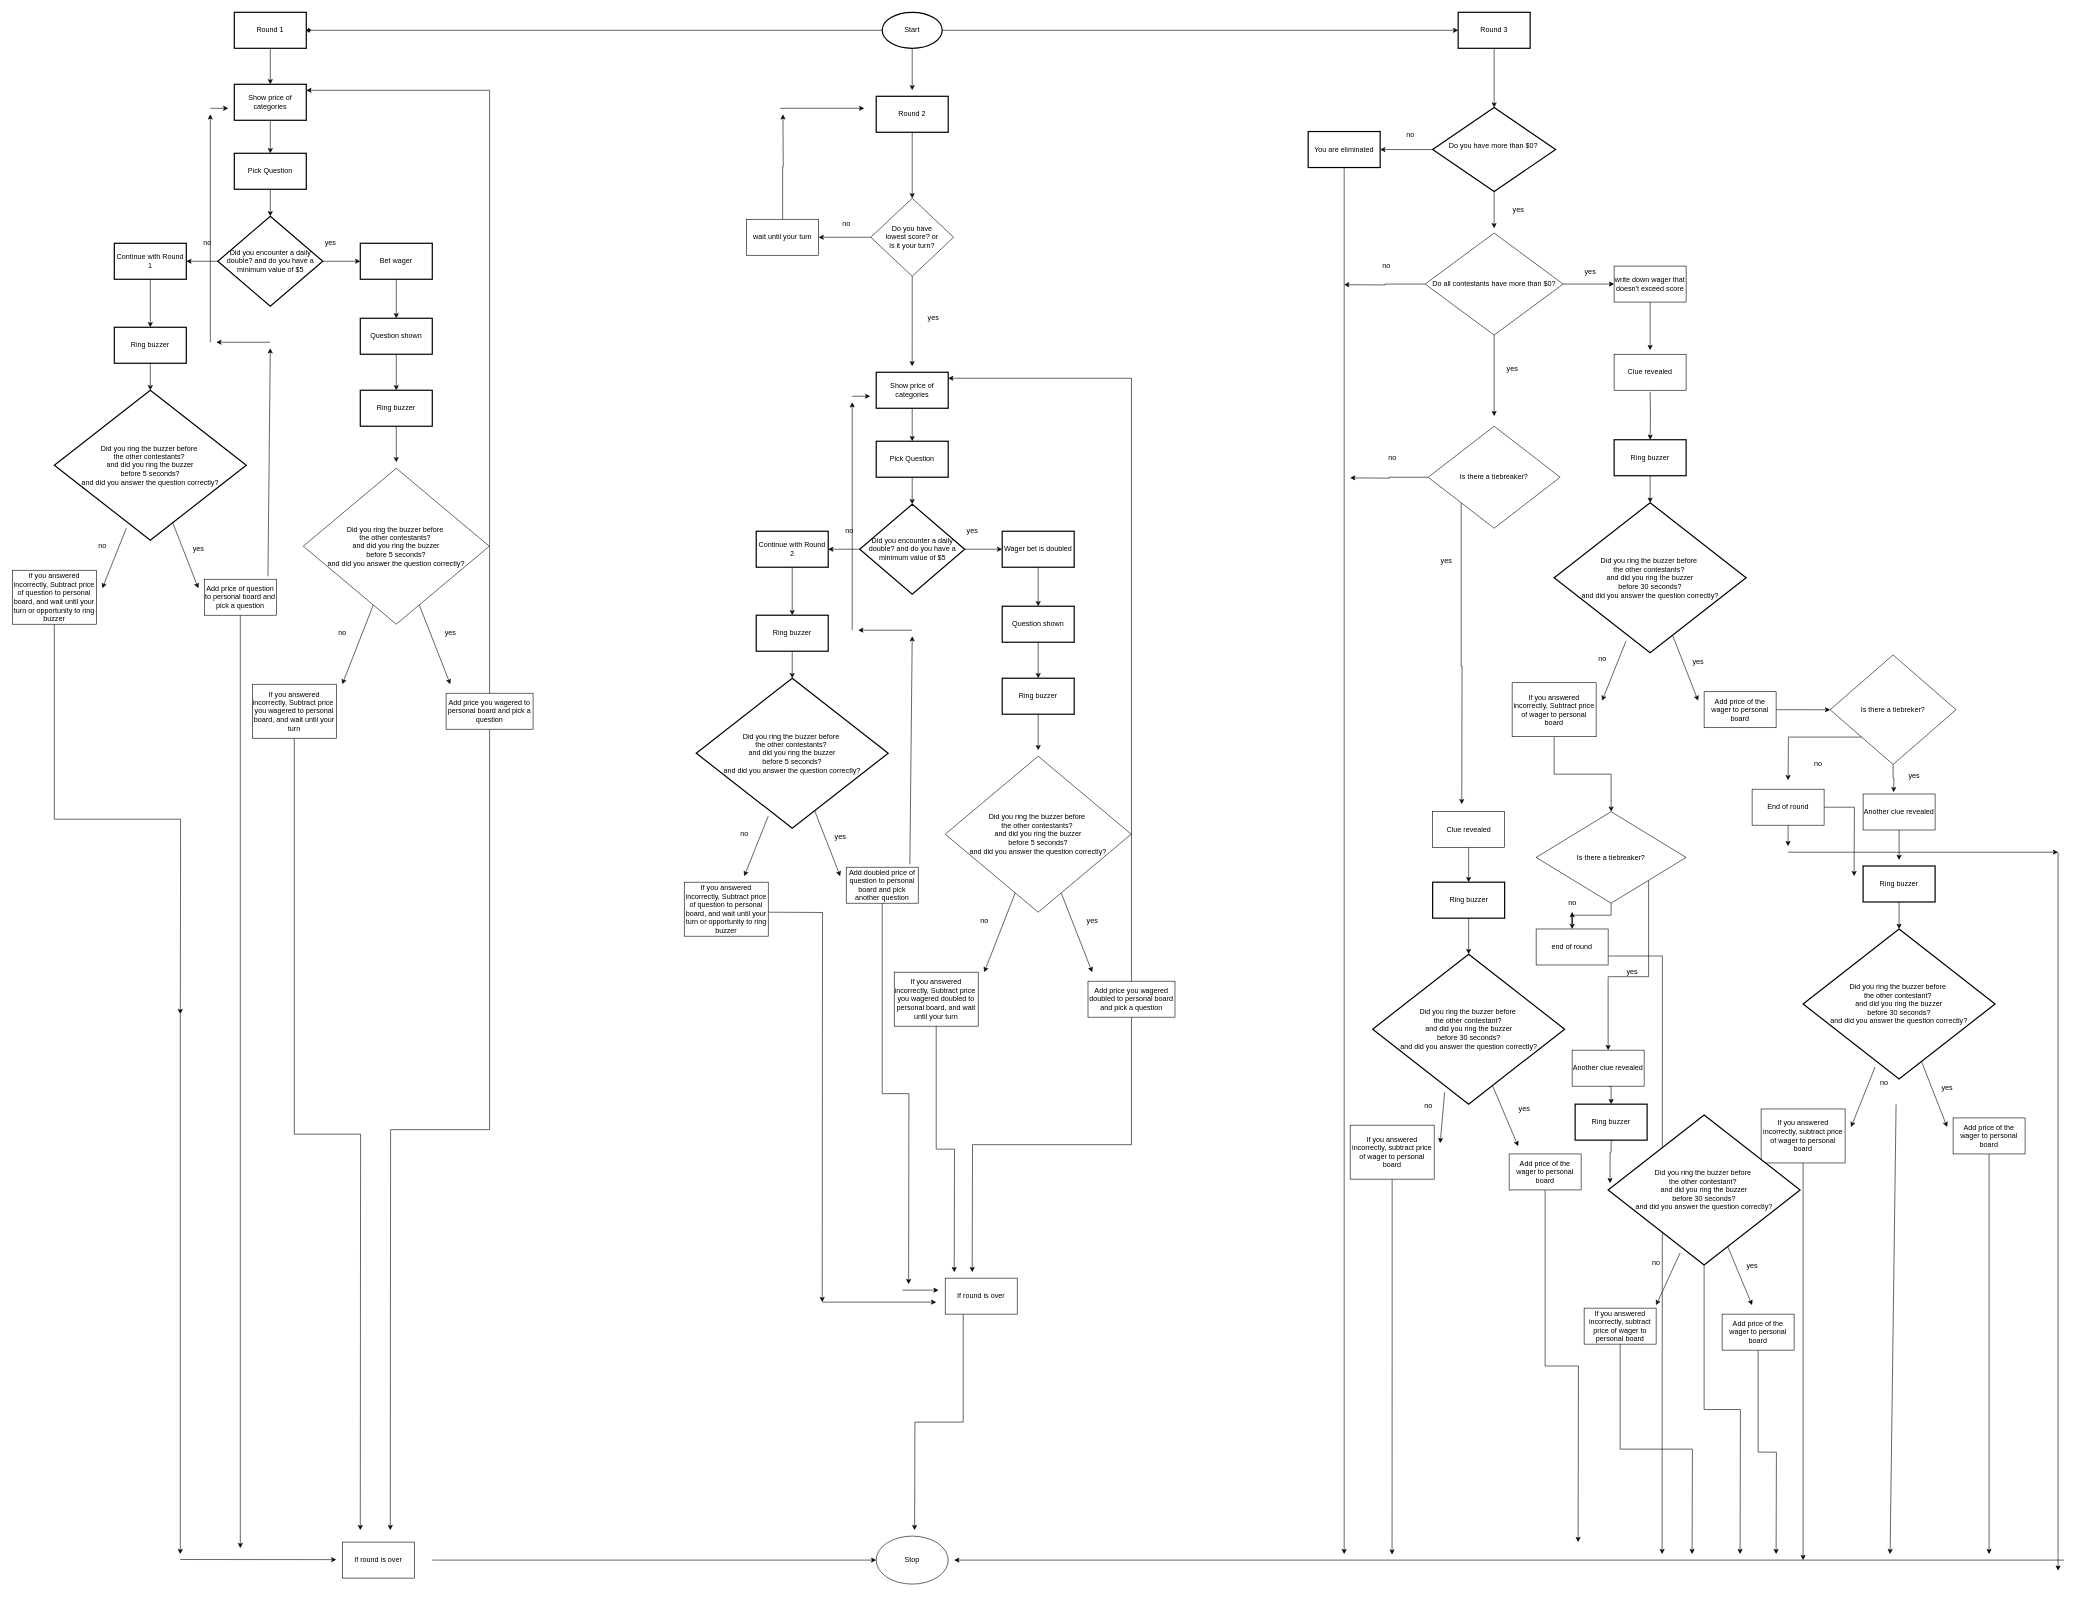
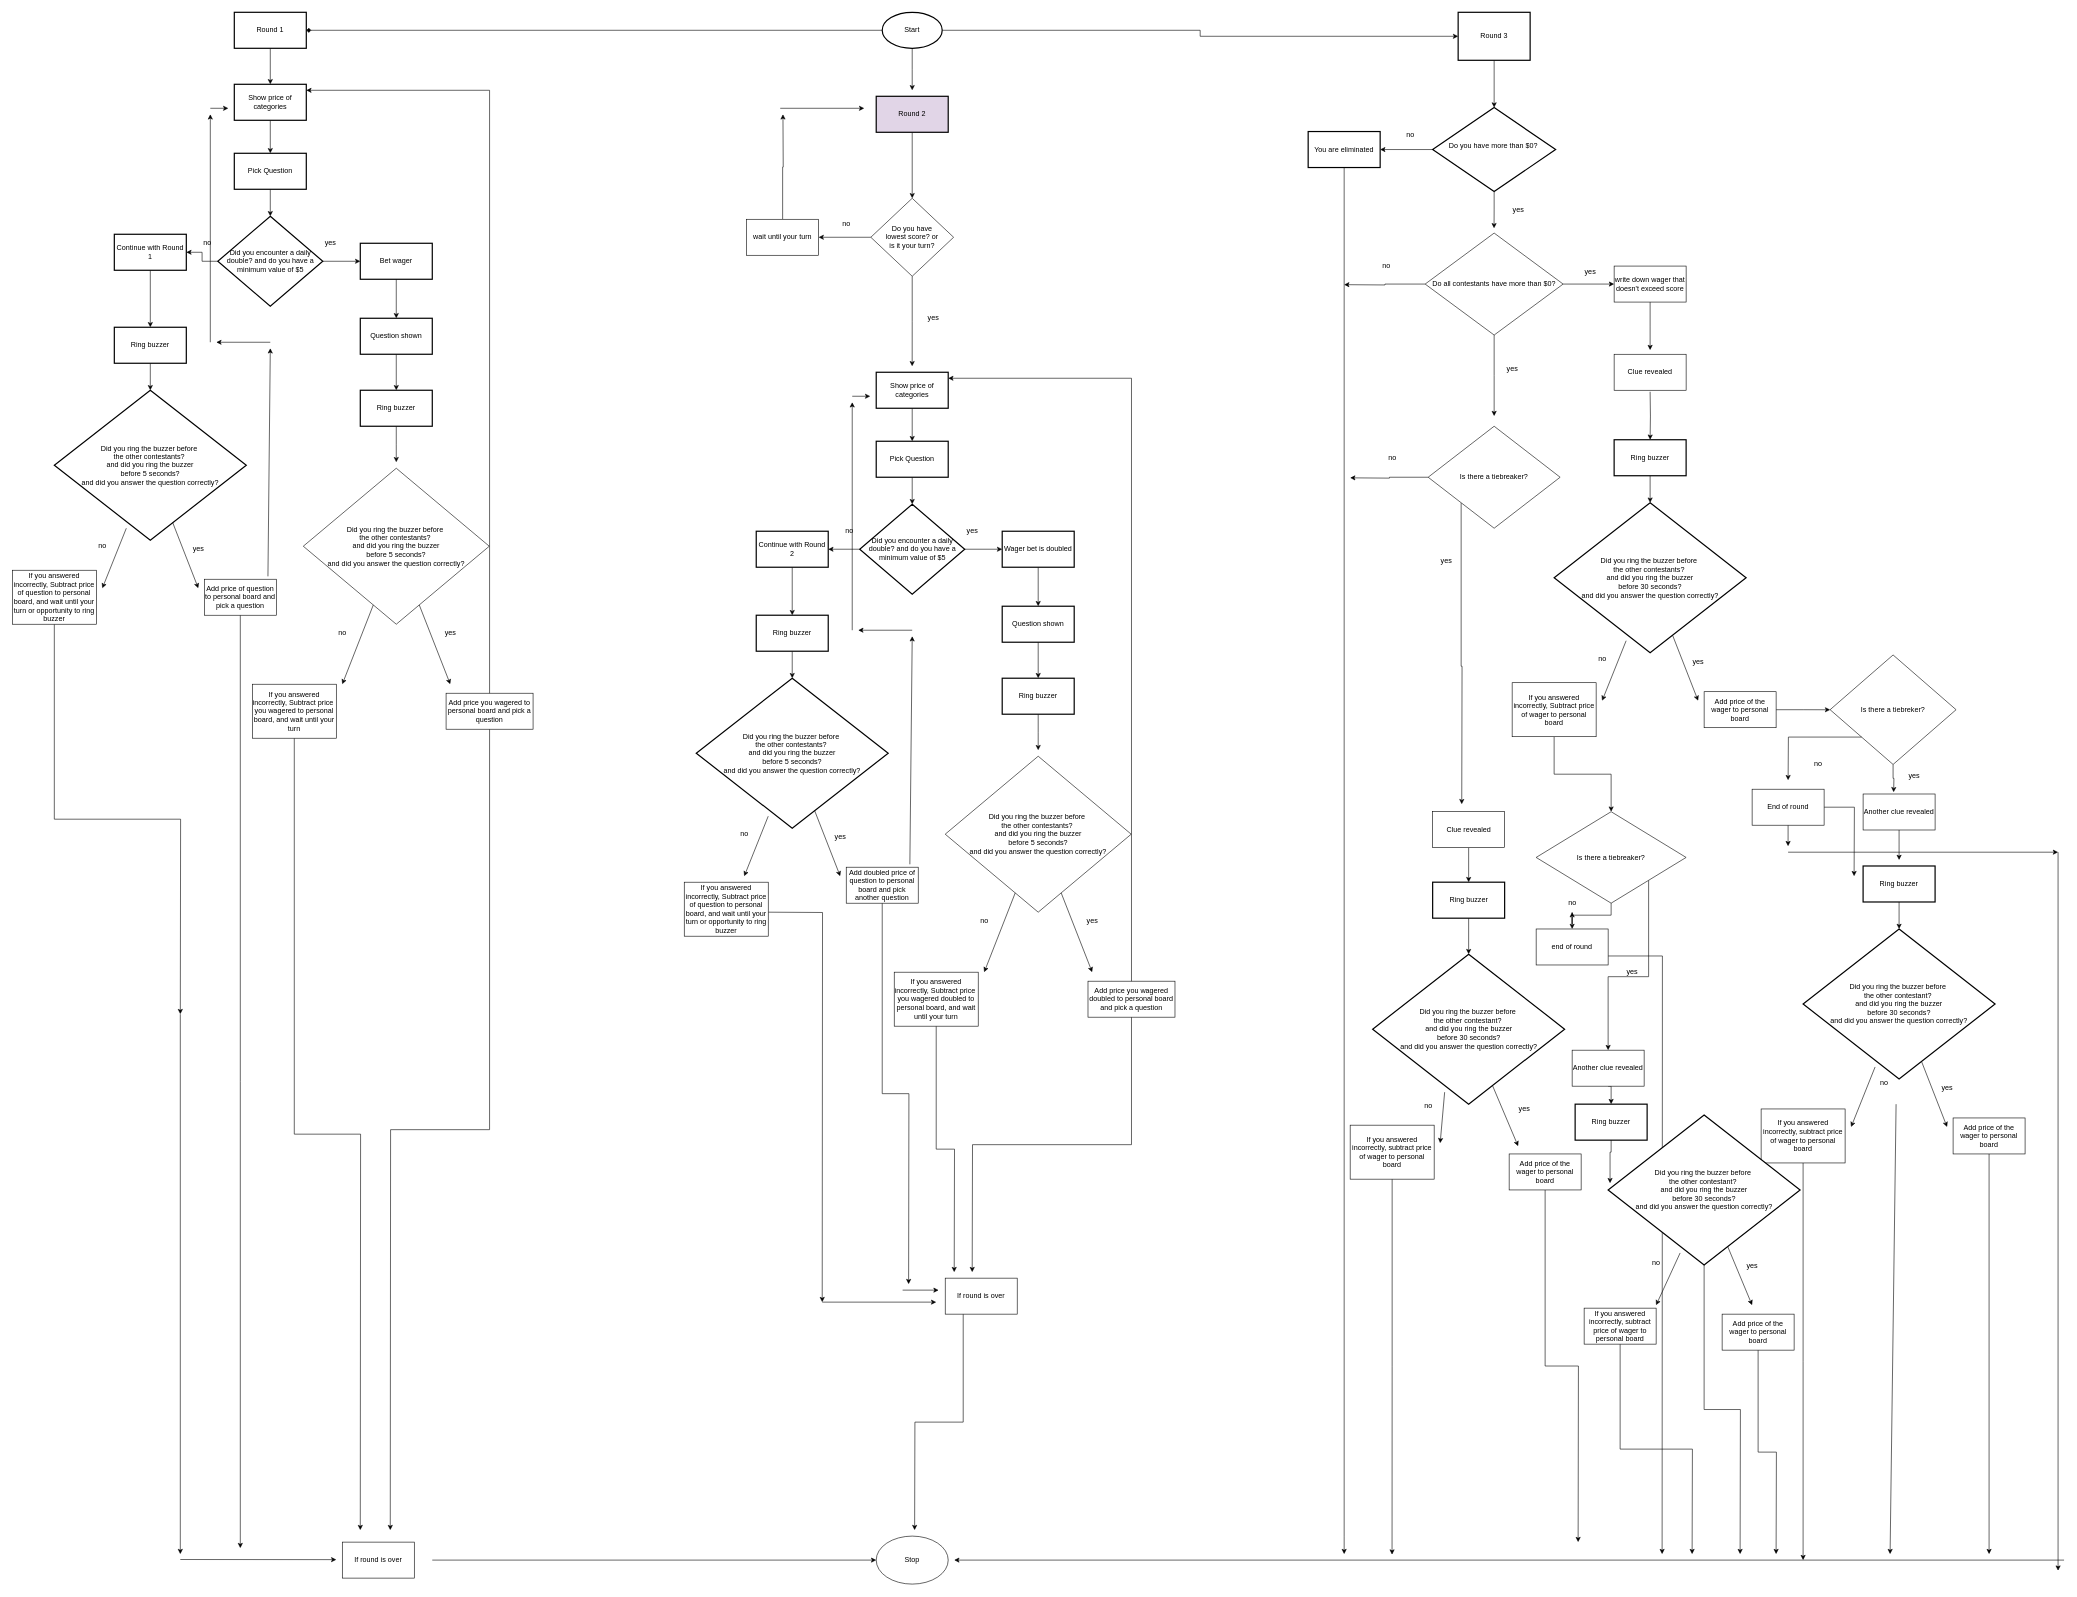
(1494, 30) -> (1494, 36)
(912, 114) -> (912, 114)
(150, 261) -> (150, 252)
